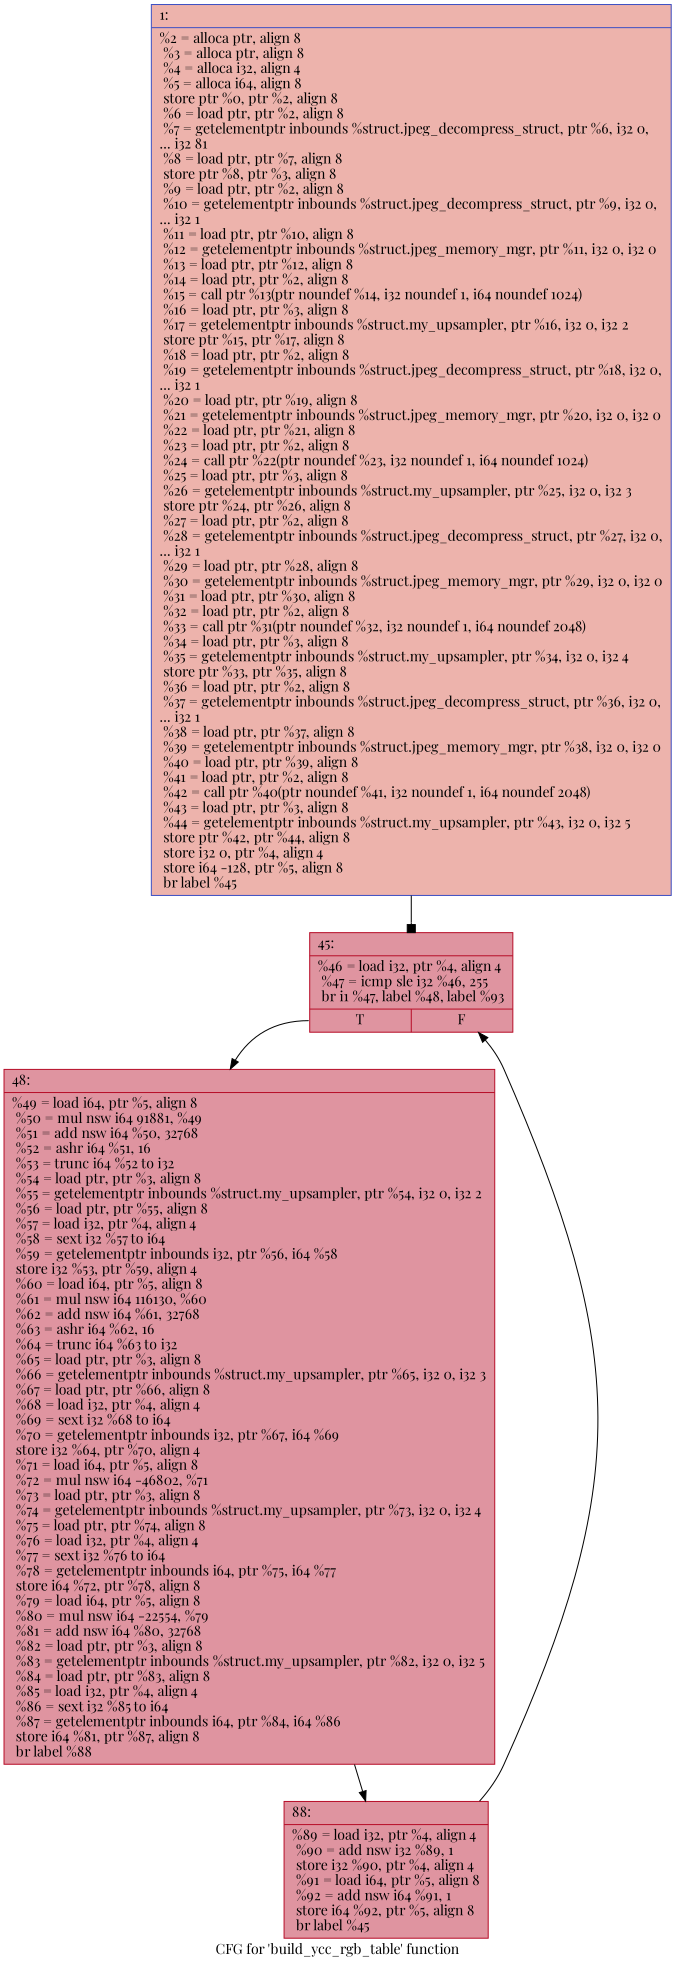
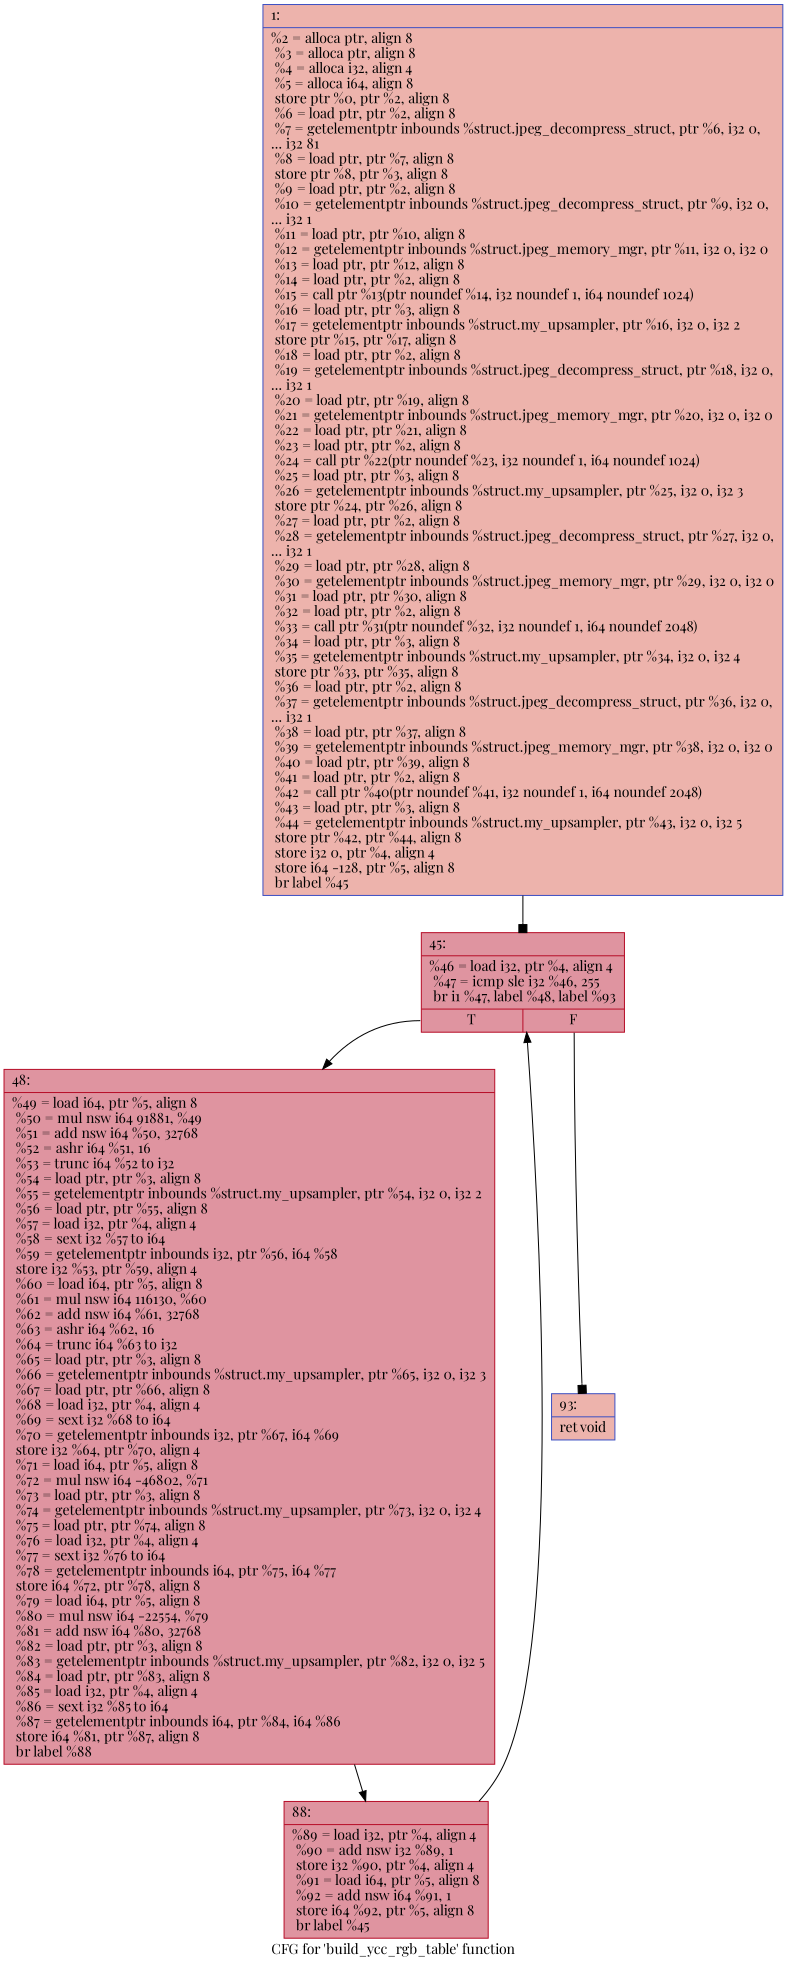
none -> (583, 1417)
